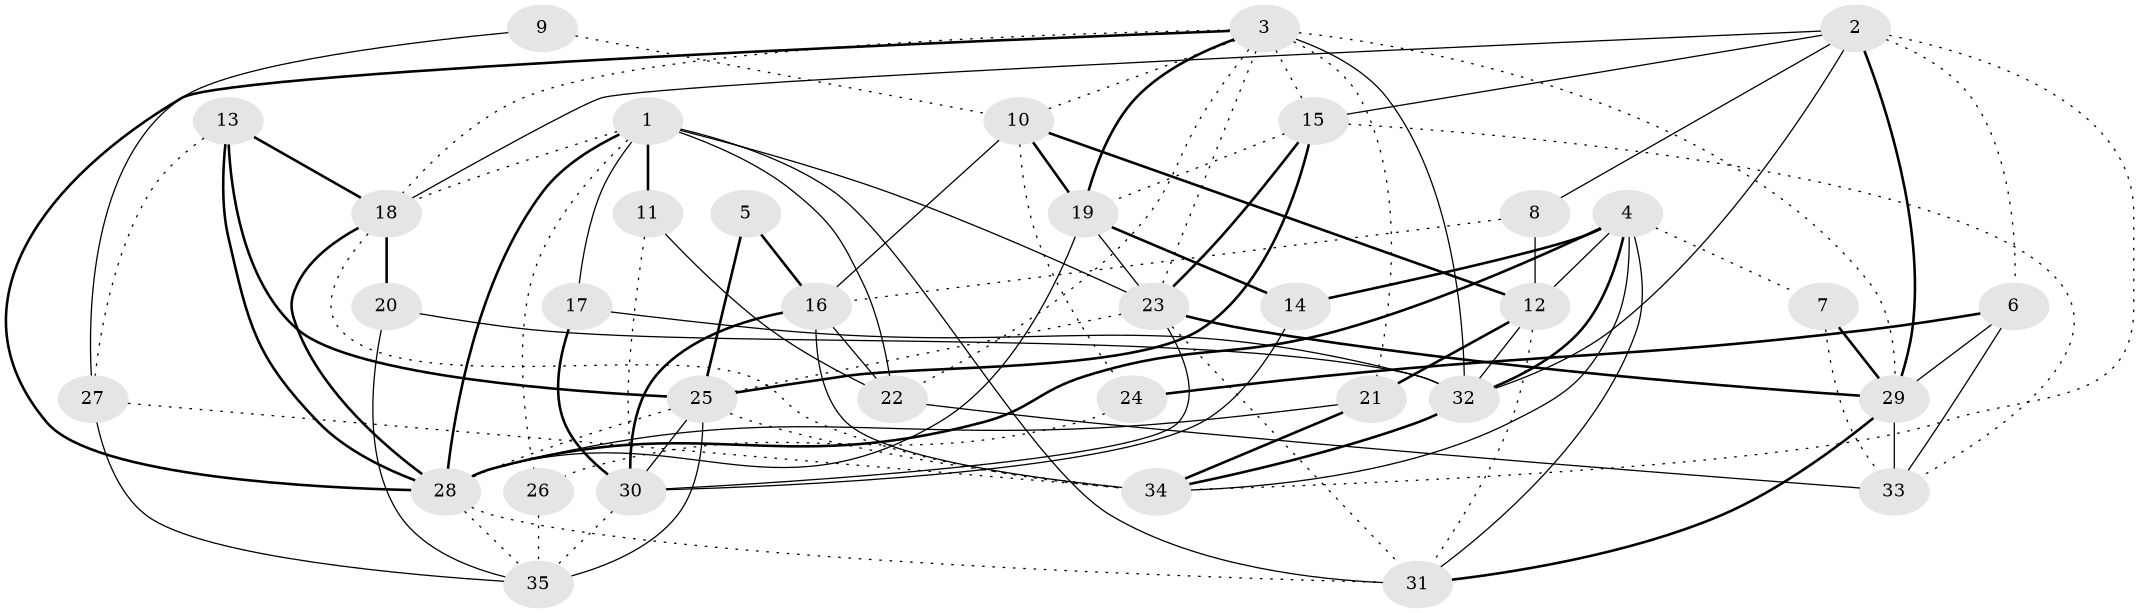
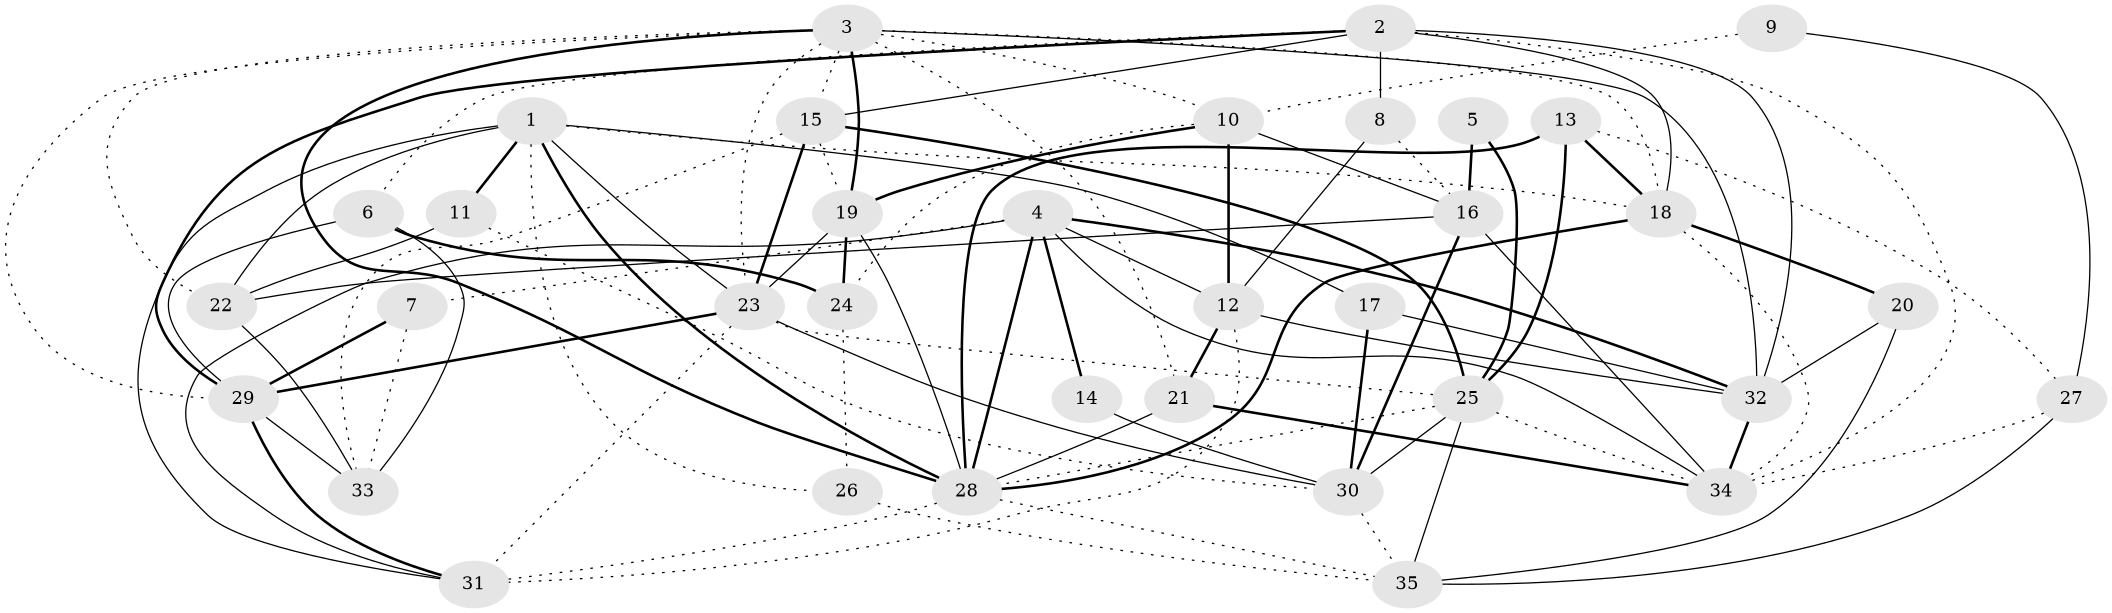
(1205, 267) -> (845, 260)
